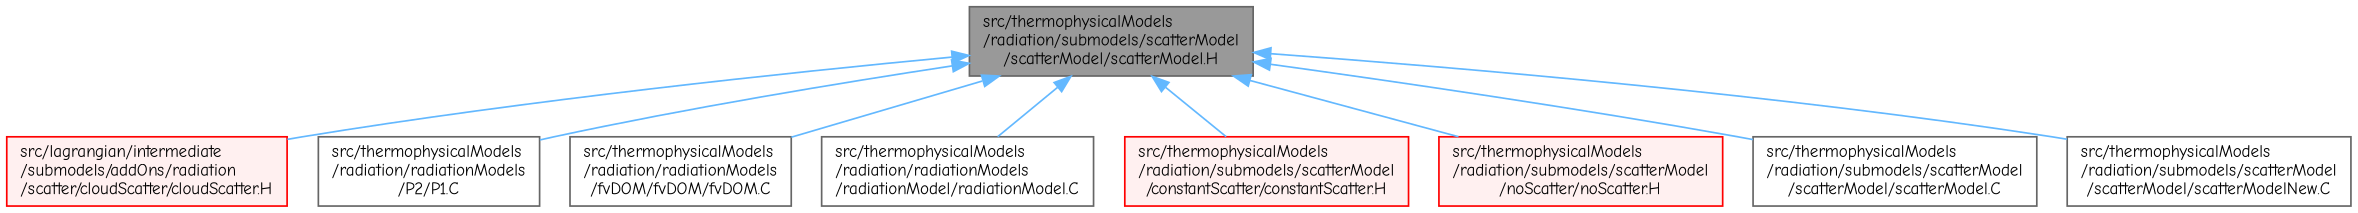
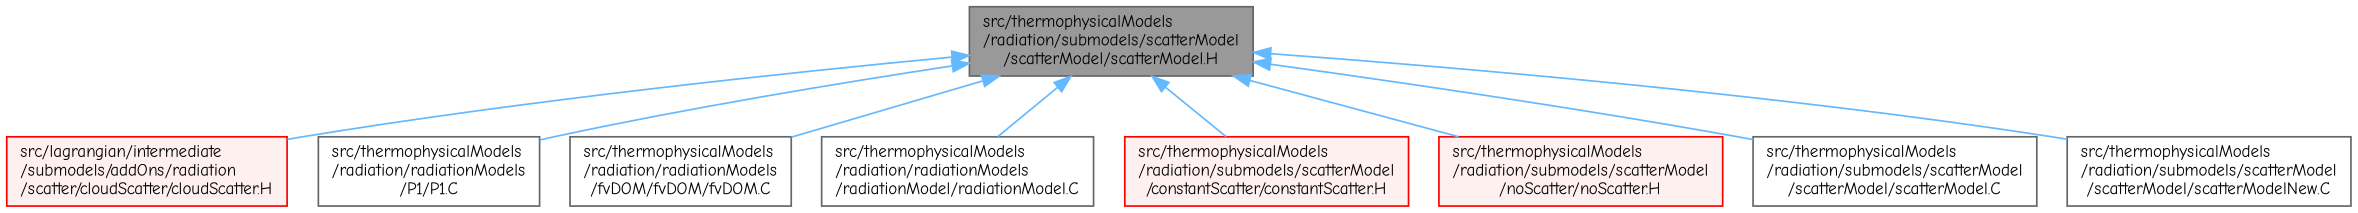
(429, 171) -> (429, 171)
